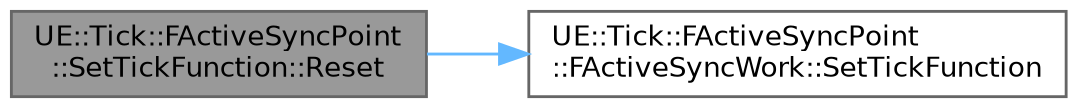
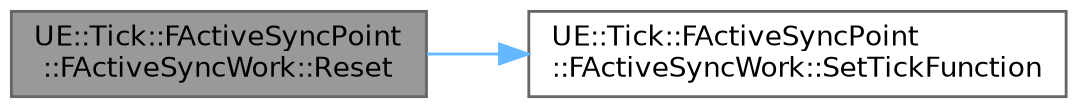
(219, 54) -> (219, 54)
